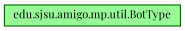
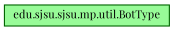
(92, 15) -> (87, 15)
